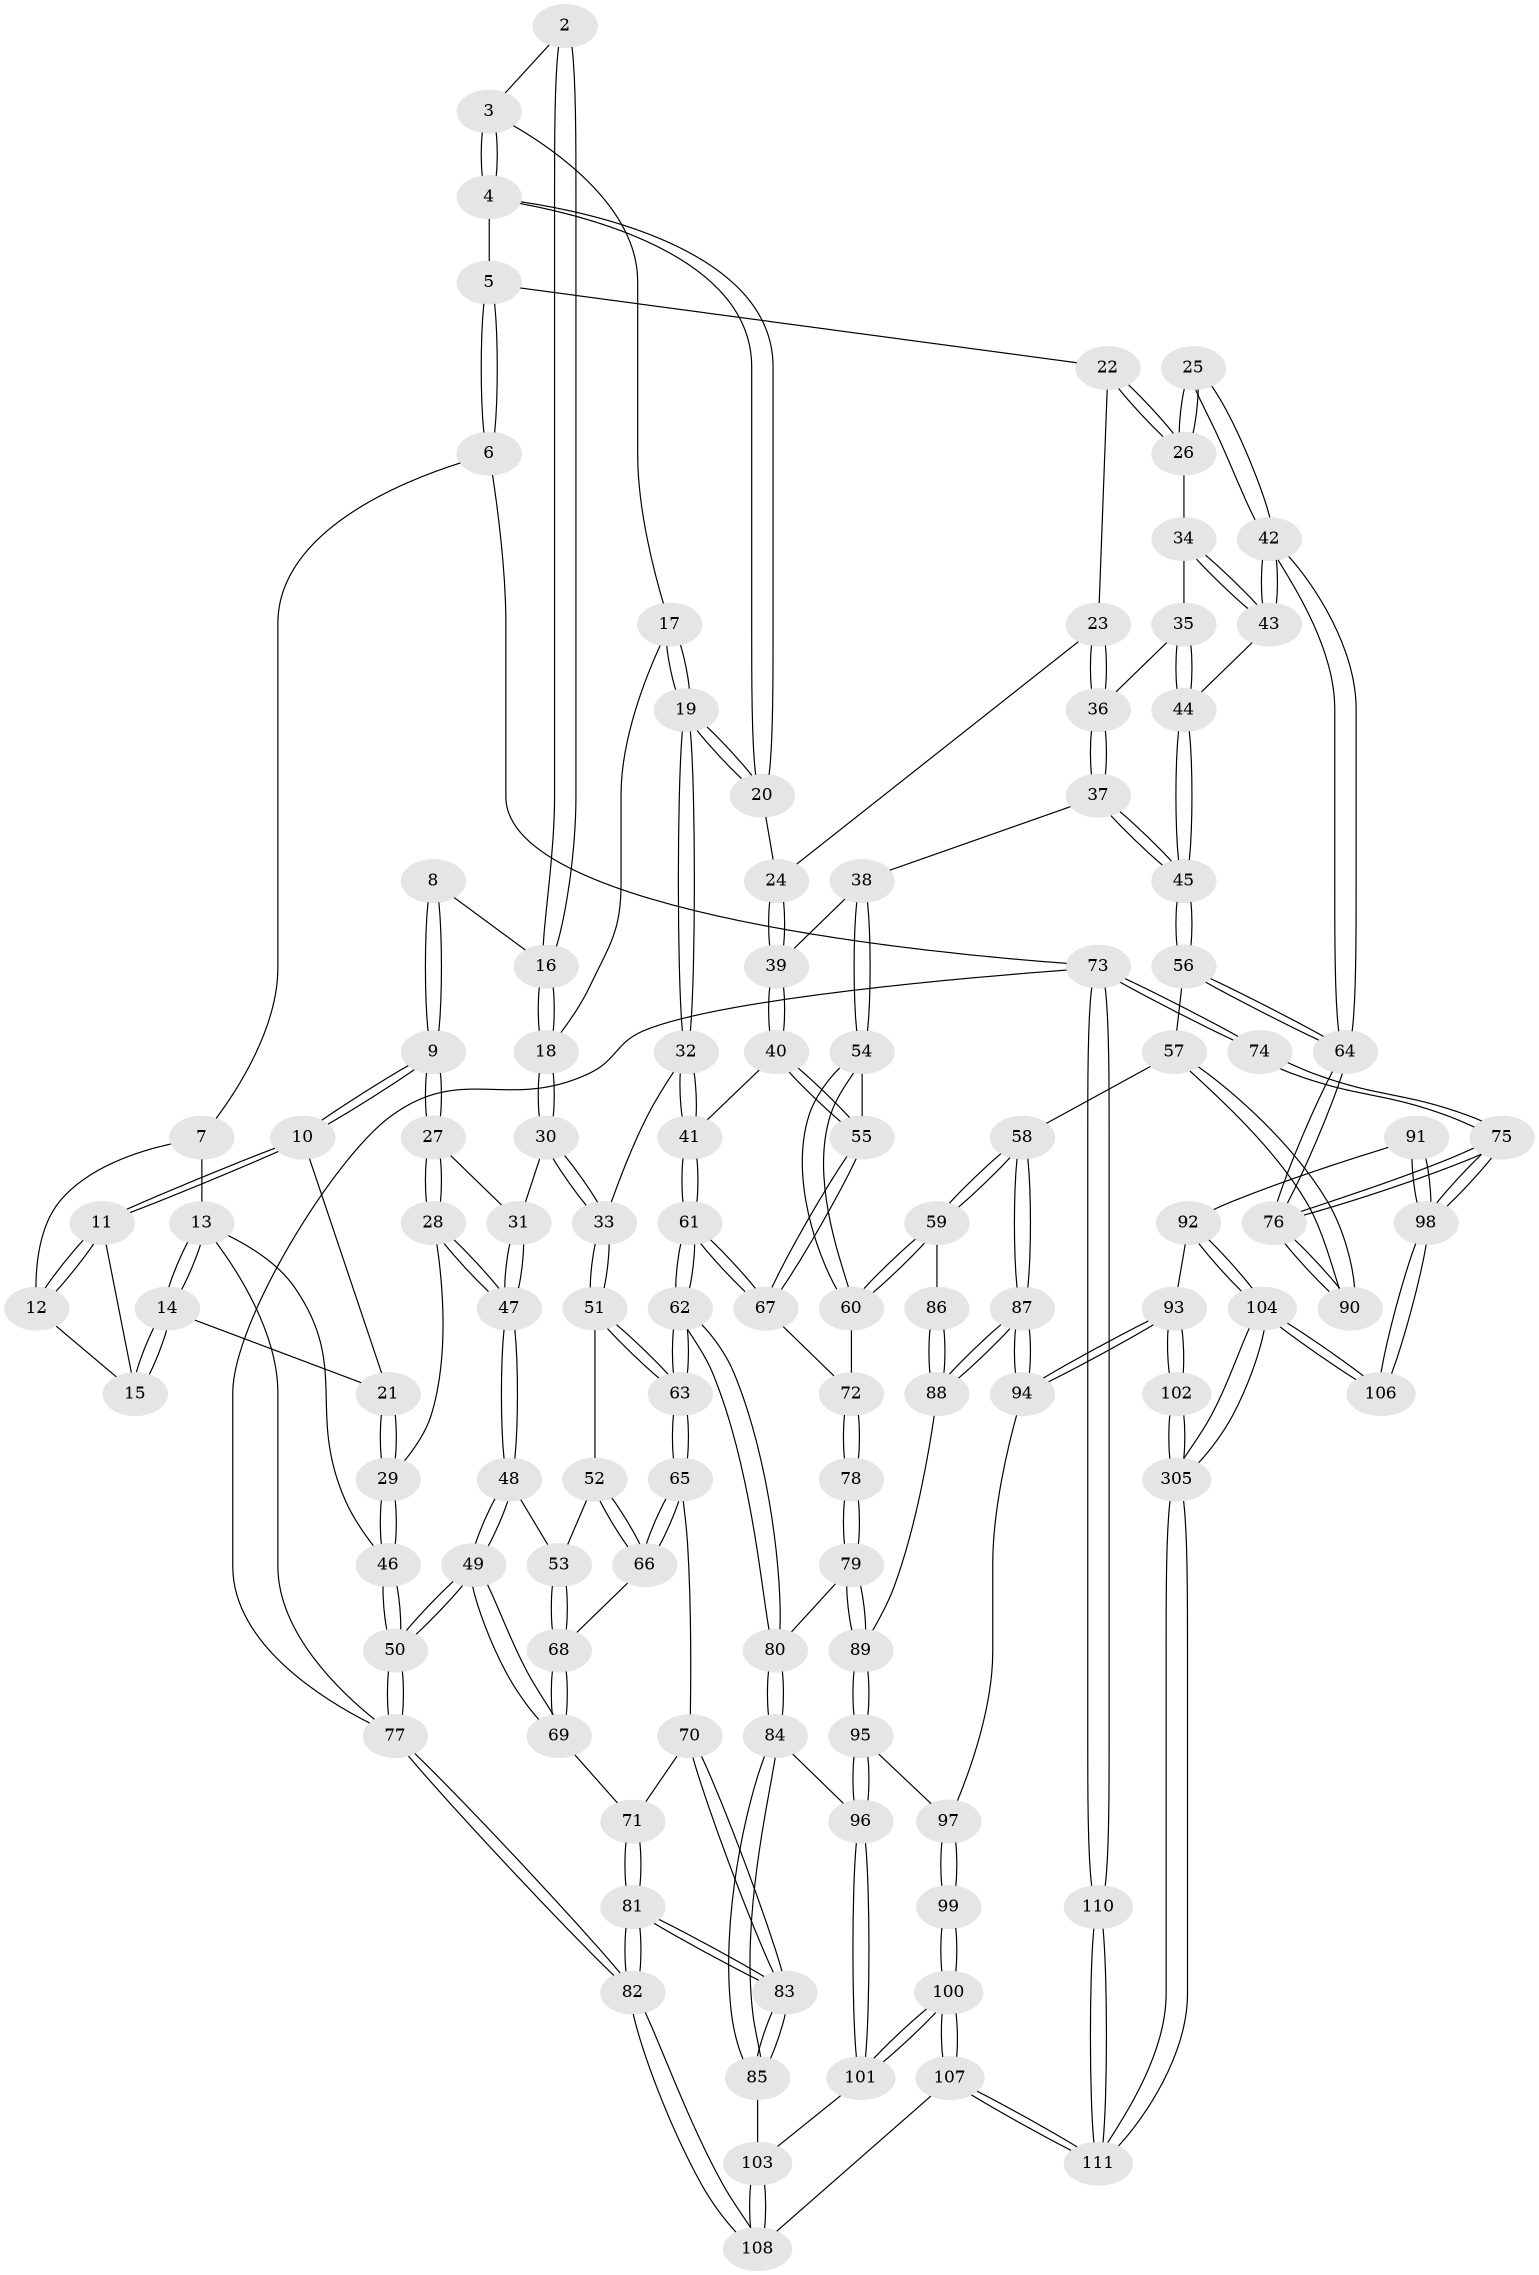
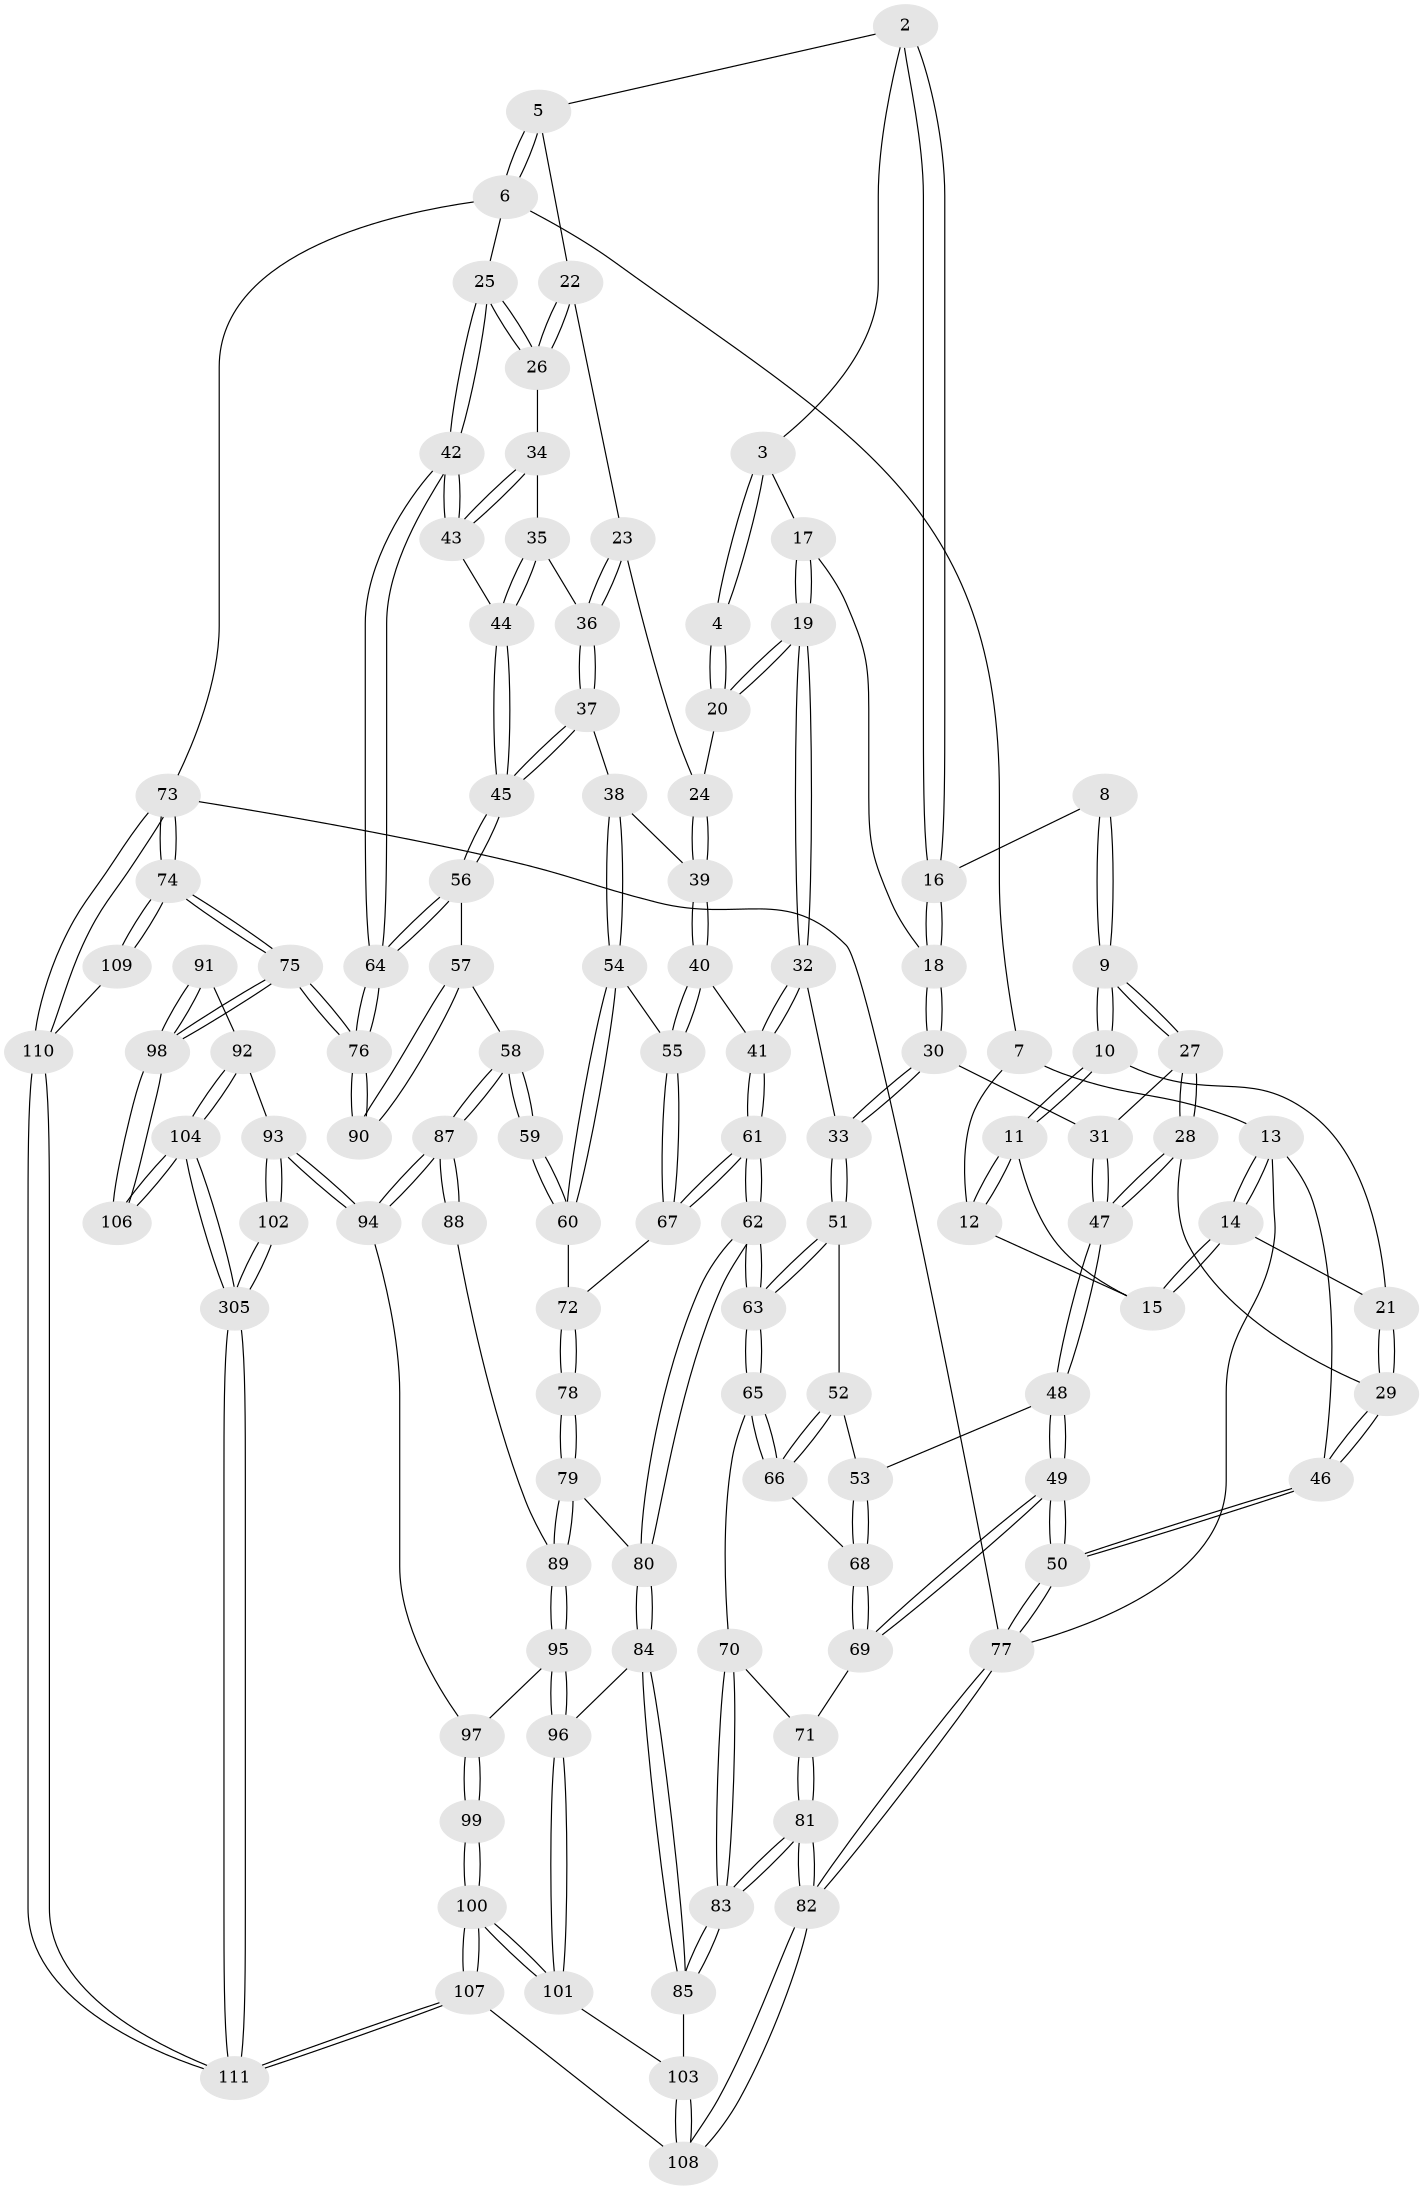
(489, 240) -> (722, 69)
none -> (495, 240)
none -> (117, 967)
(937, 1309) -> none
